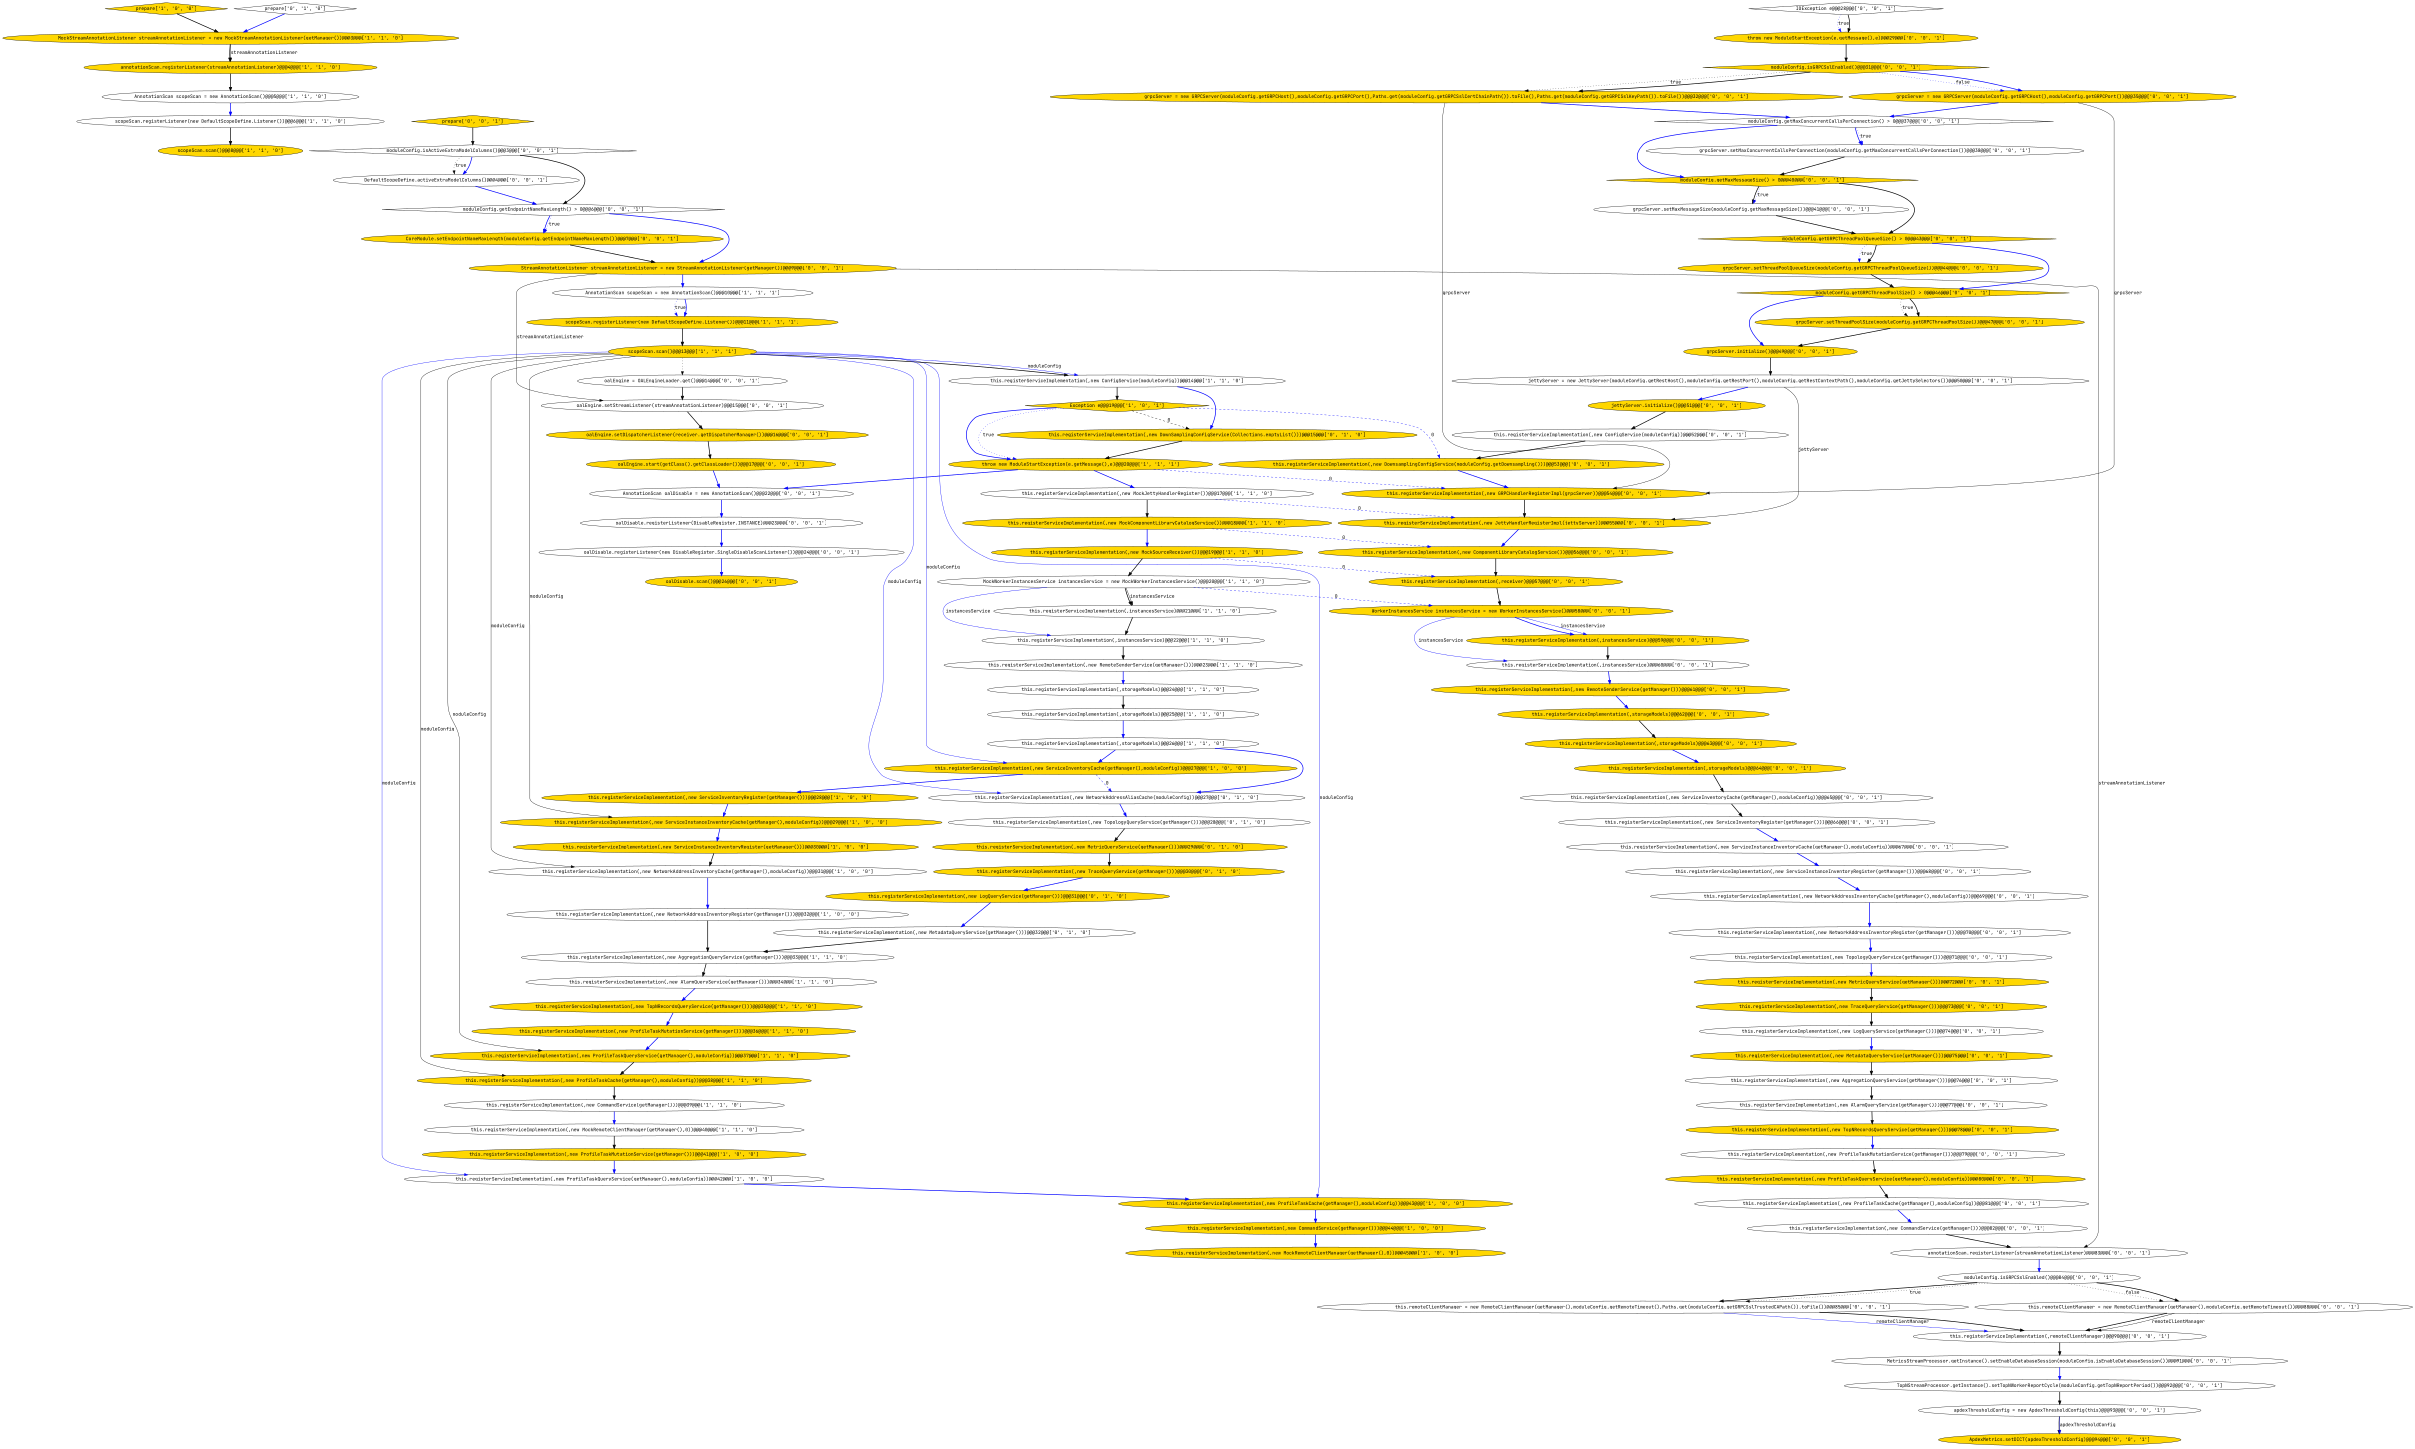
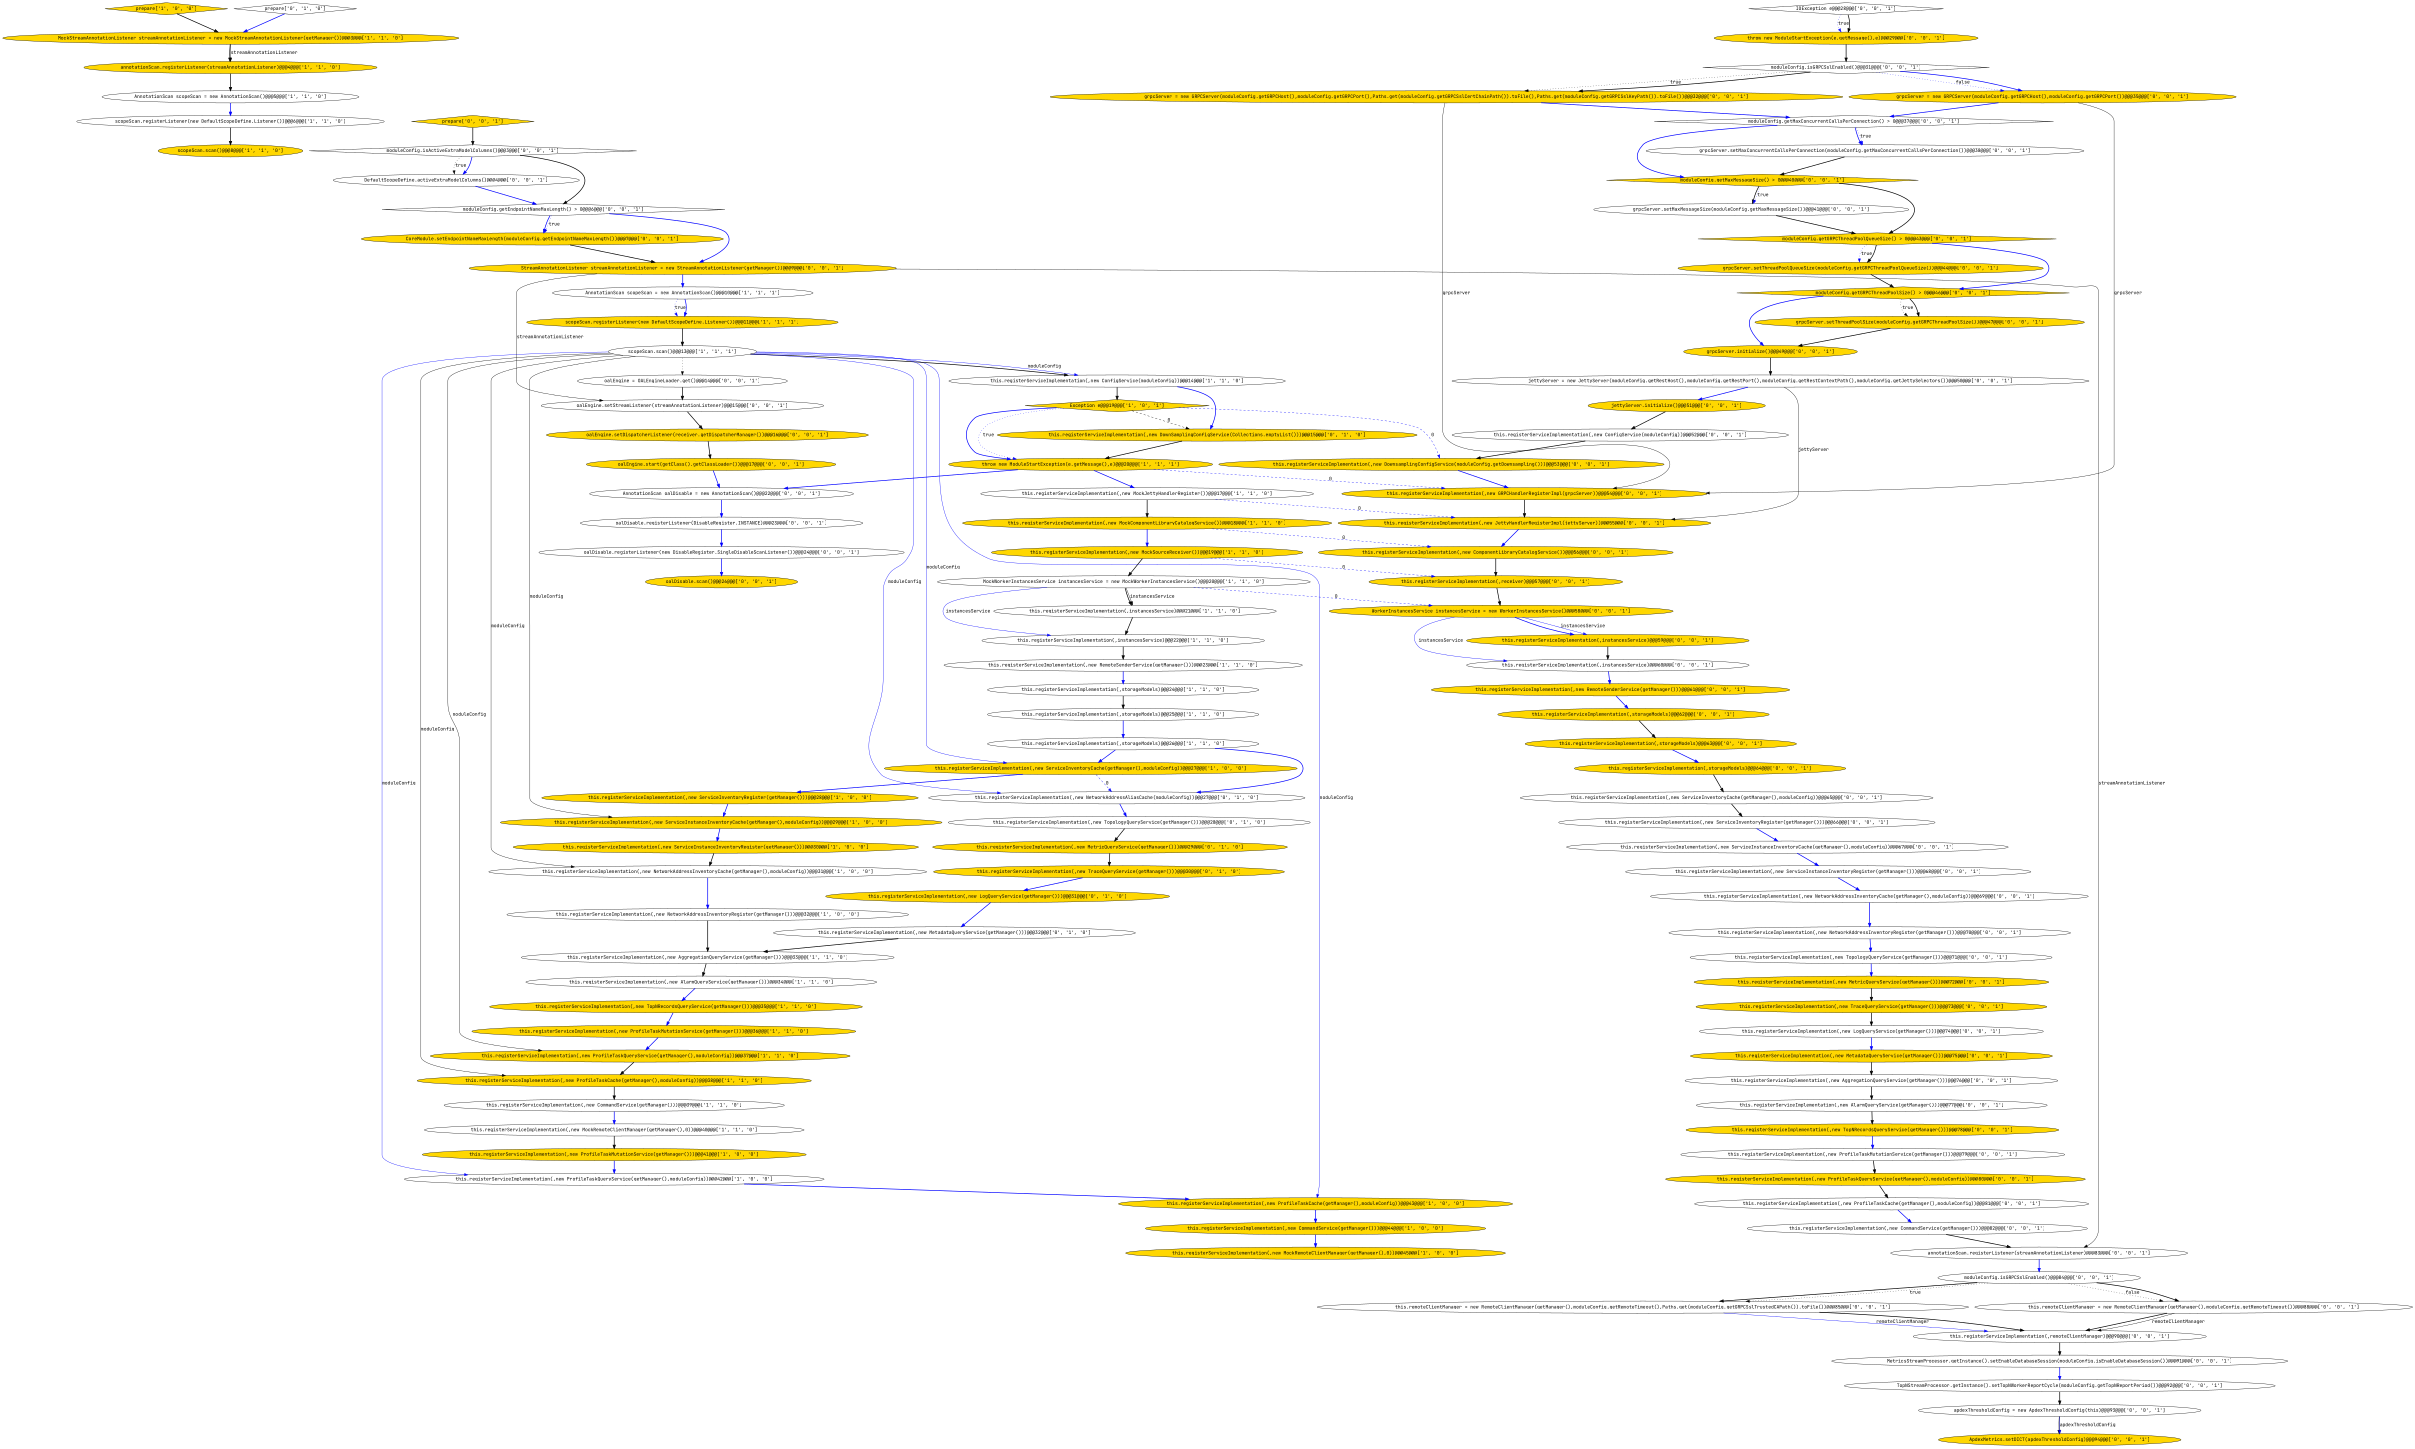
(1846, 68) -> (1846, 68)
(682, 352) -> (682, 352)
